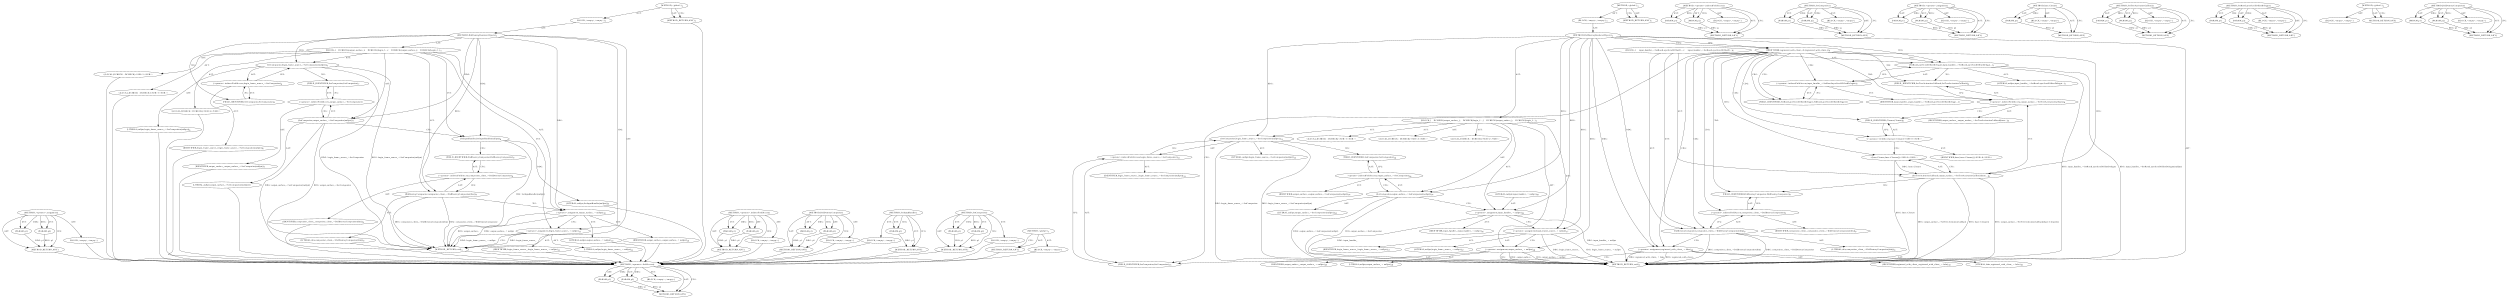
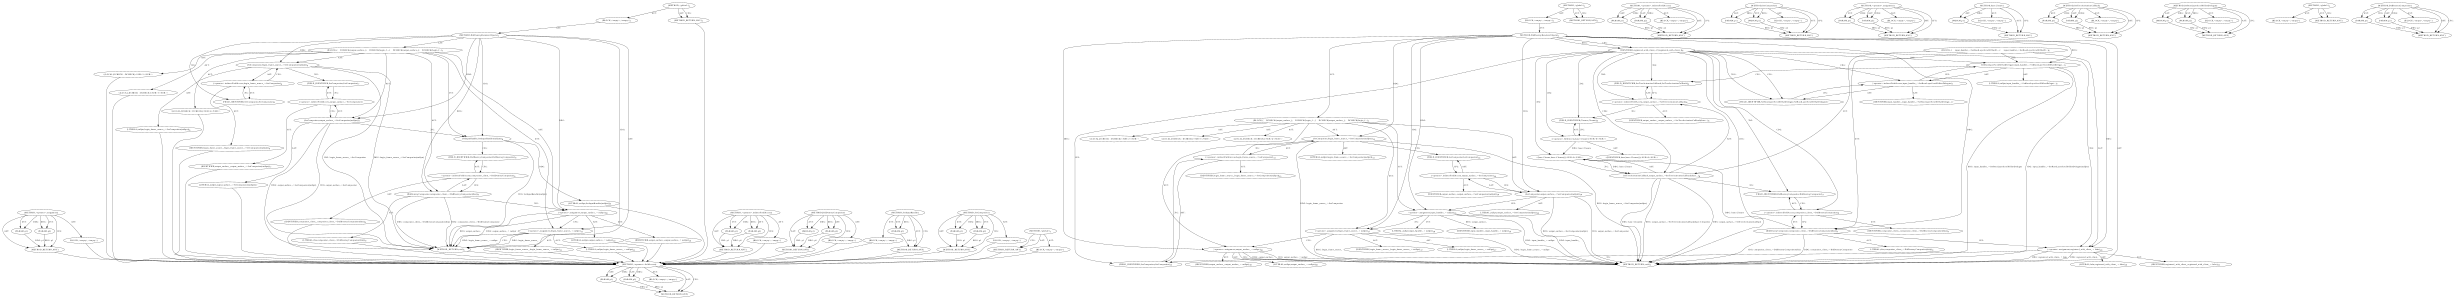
(1897, 148) -> (1582, 148)
(1509, 203) -> (1423, 221)
(1487, 222) -> (1476, 222)
